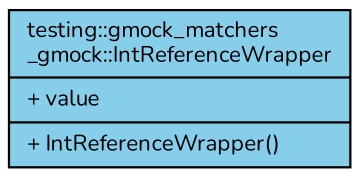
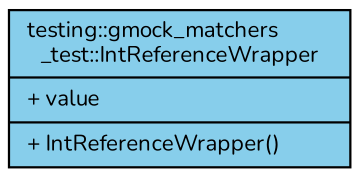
(180, 55) -> (180, 55)
